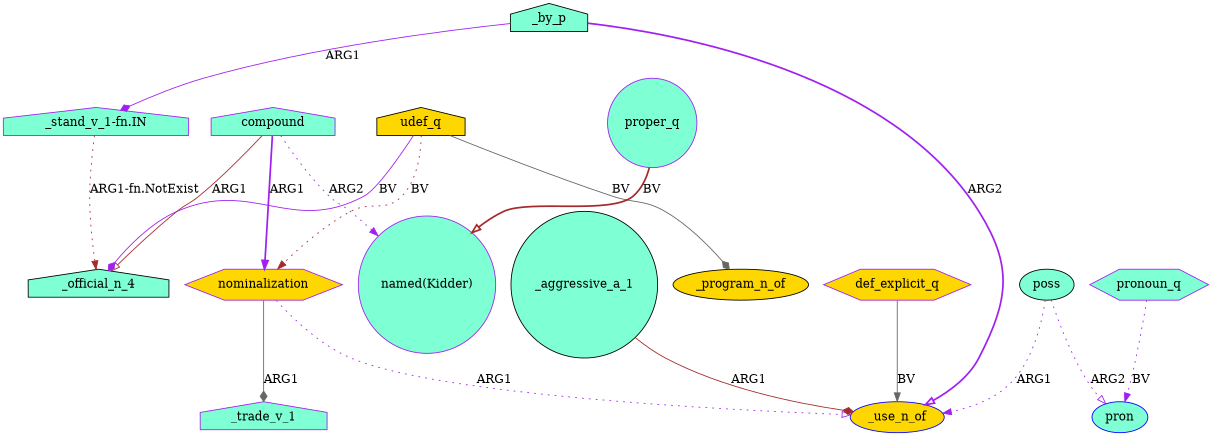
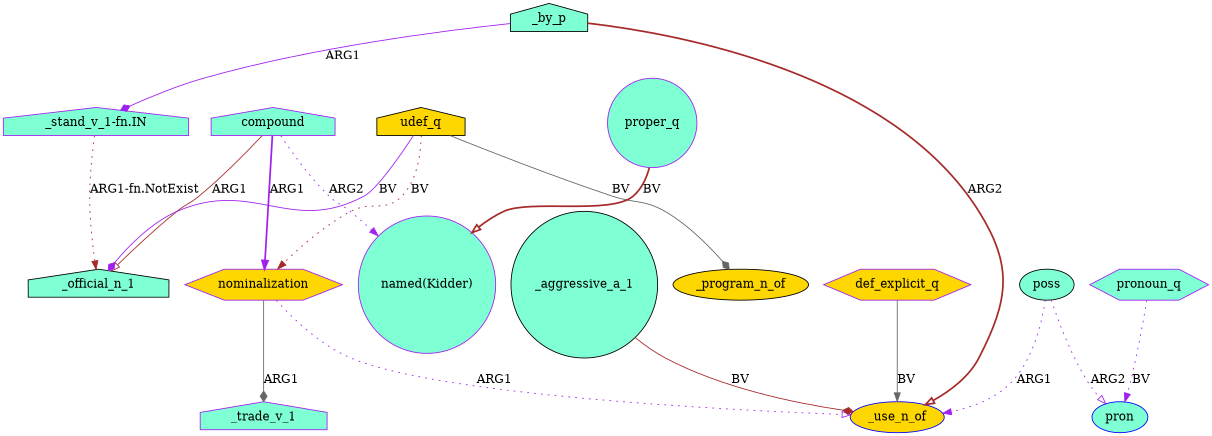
(900, 130) -> (900, 130)
(99, 285) -> (99, 285)
(749, 380) -> (740, 380)
